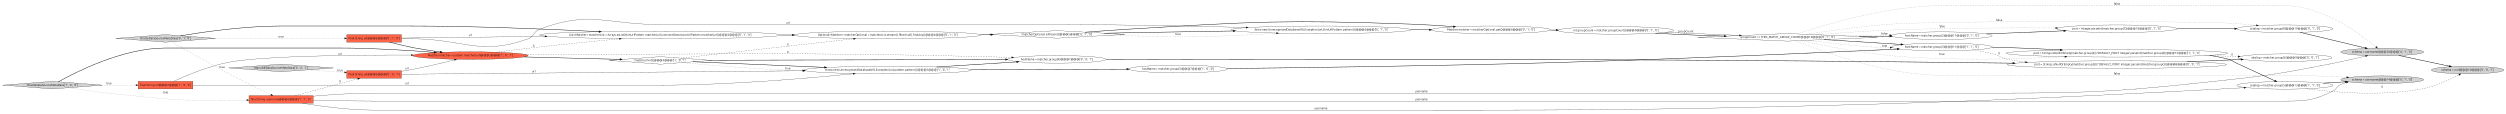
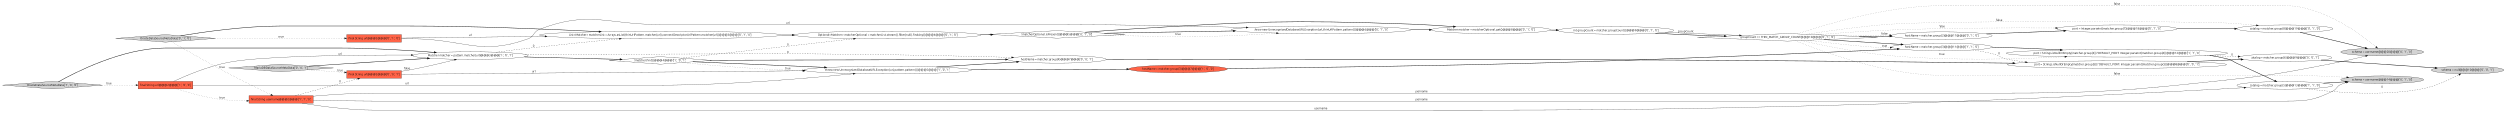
(415, 48) -> (368, 62)
(470, 56) -> (470, 56)
(2424, 61) -> (2378, 64)
(407, 68) -> (407, 68)
(1178, 69) -> (1178, 69)
(157, 98) -> (211, 98)
